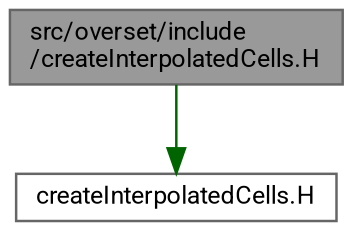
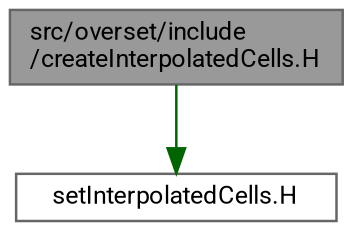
(176, 197) -> (176, 197)
